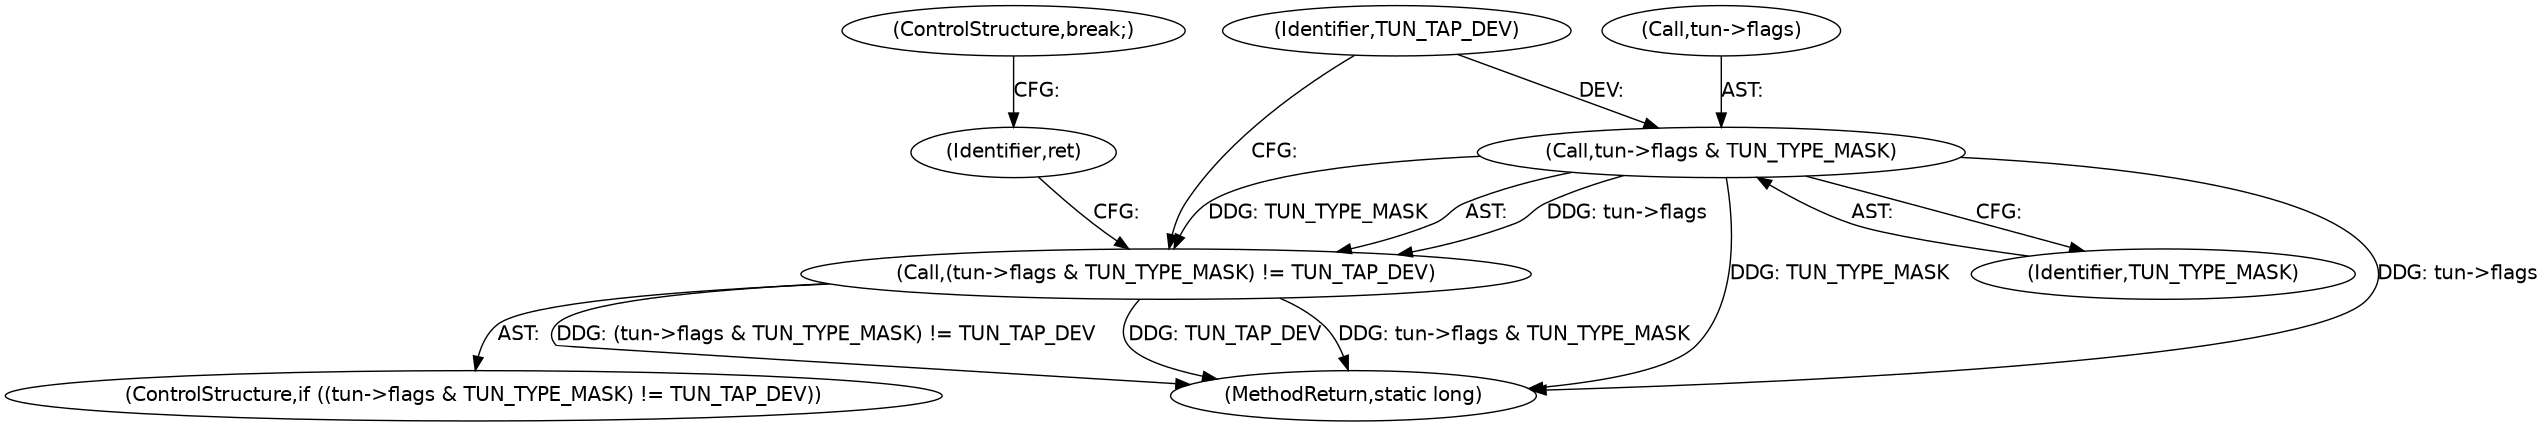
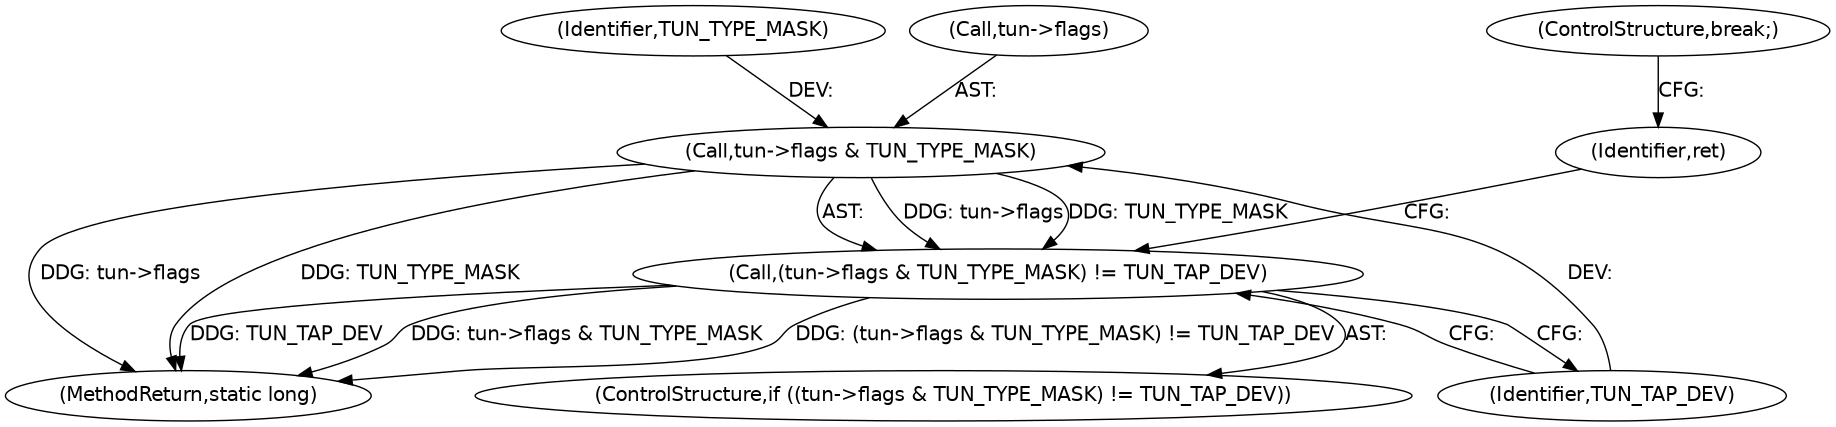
(1938, 211) -> none
(1876, 213) -> (814, 92)
none -> (1428, 307)
